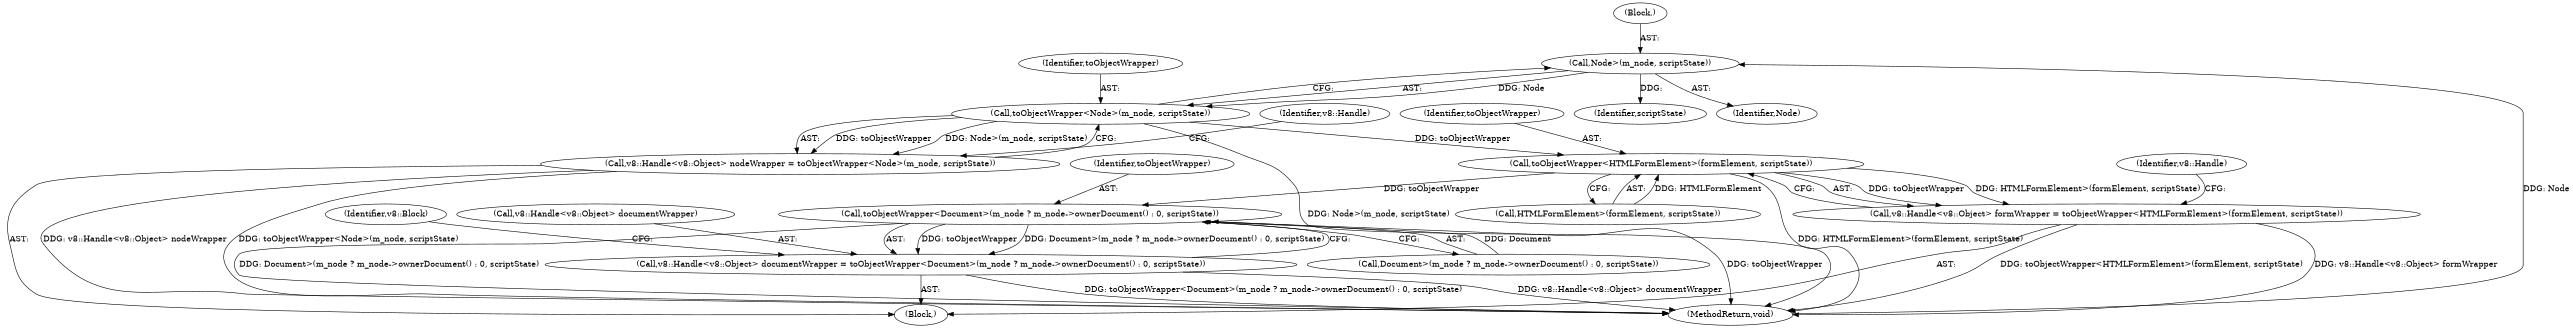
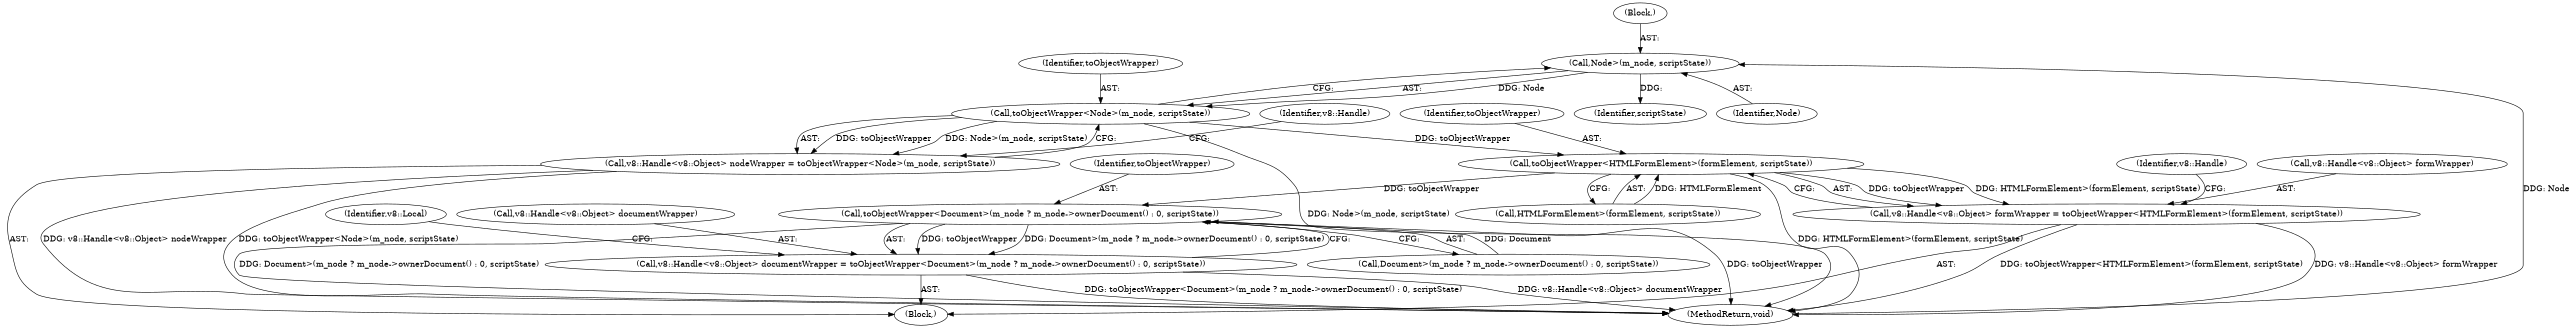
(1690, 92) -> (1721, 86)
none -> (2382, 164)
(386, 214) -> (386, 214)
